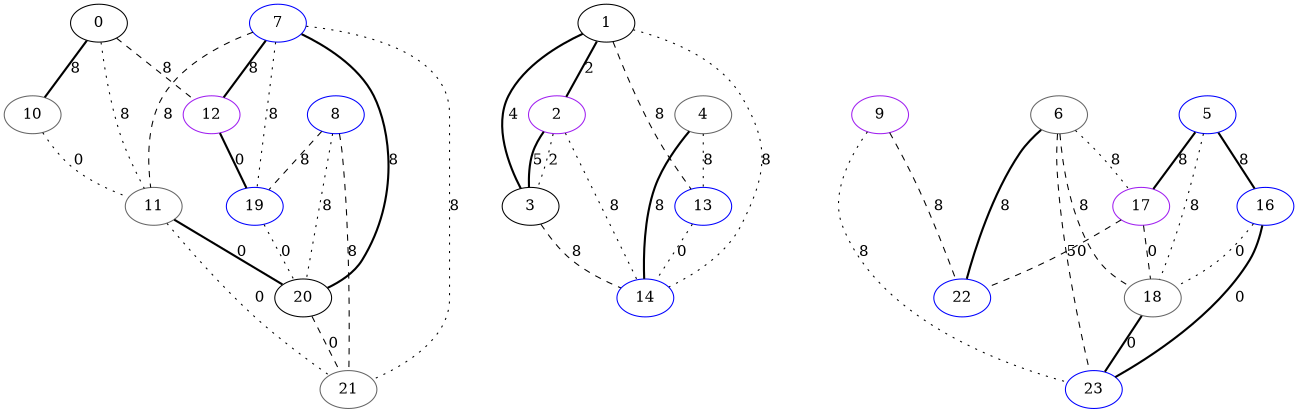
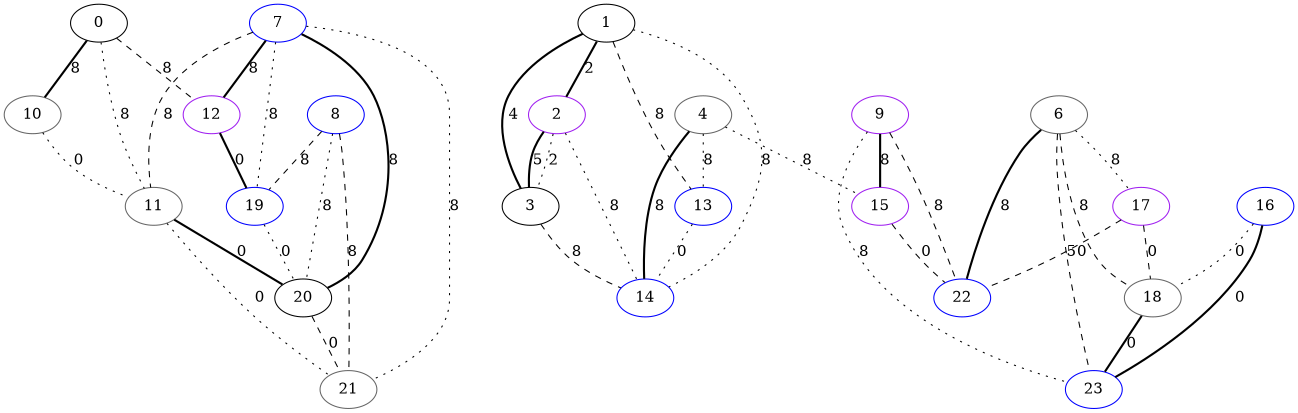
(1208, 115) -> none
none -> (880, 206)
